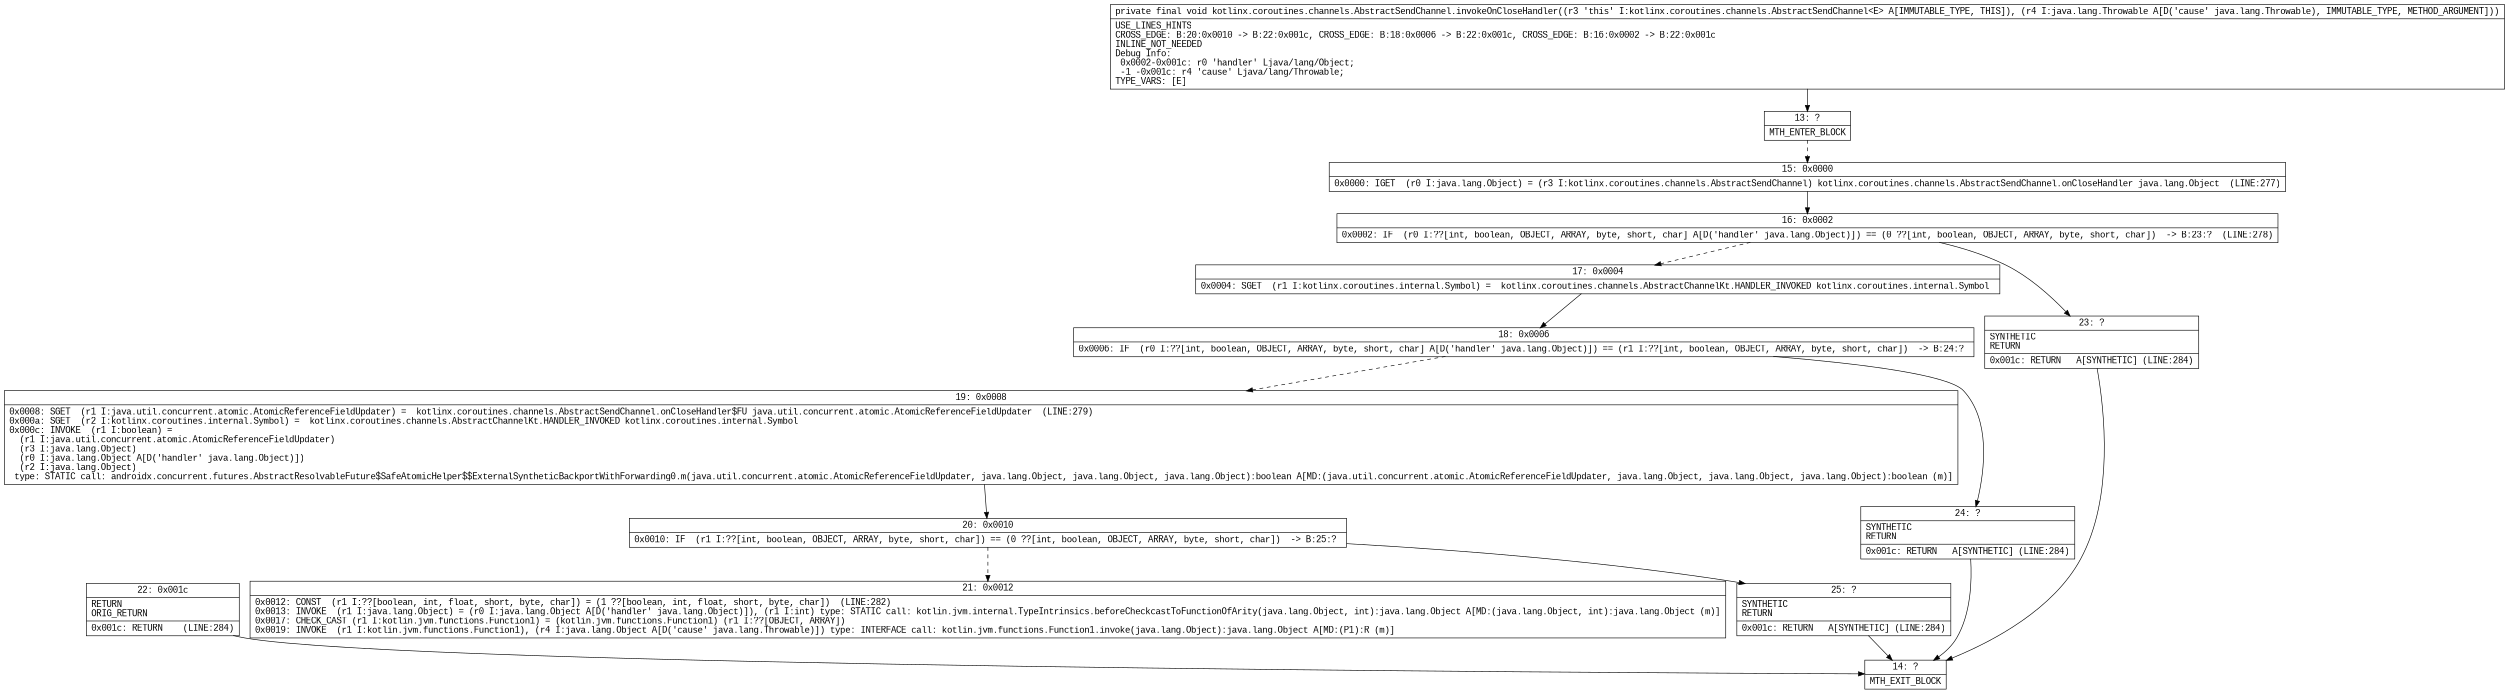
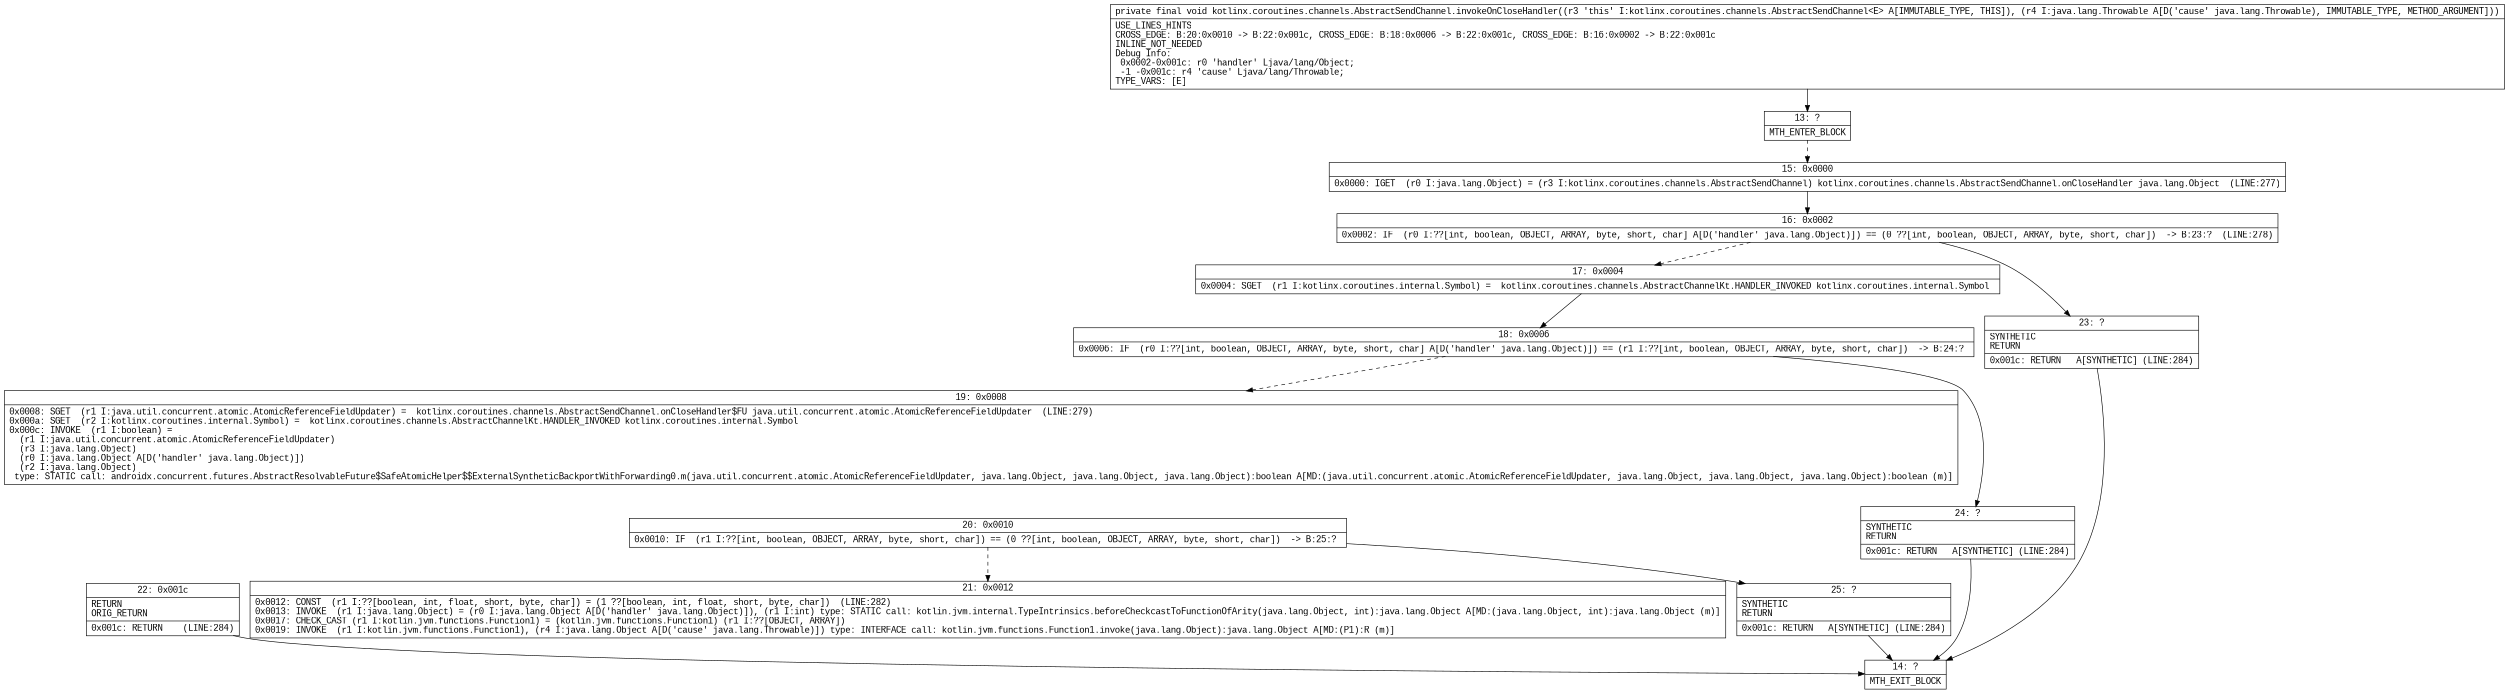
(985, 498) -> none
